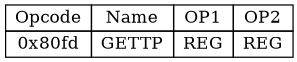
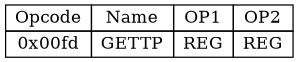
(49, 44) -> (49, 44)
